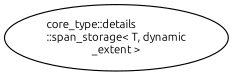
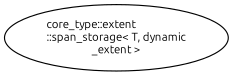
(116, 38) -> (116, 38)
